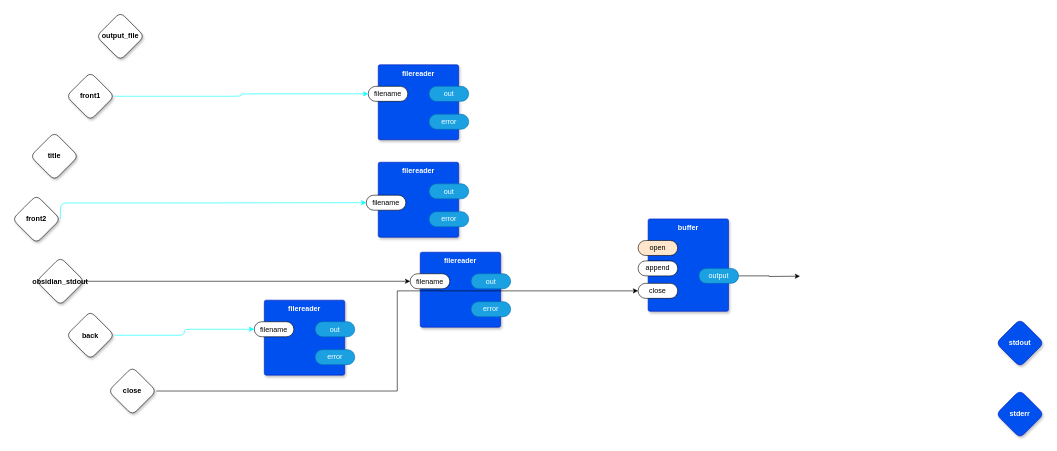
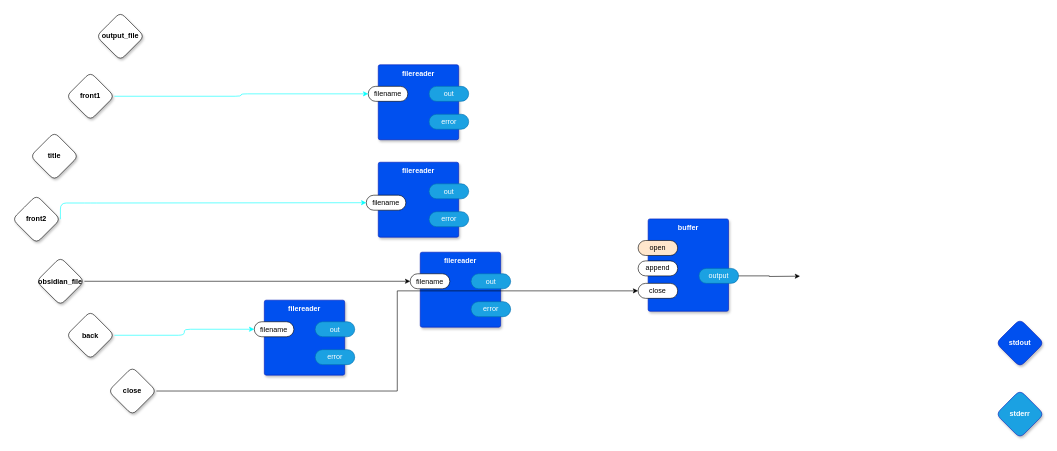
(60, 282) -> (60, 282)
(1020, 414) -> (1020, 414)
